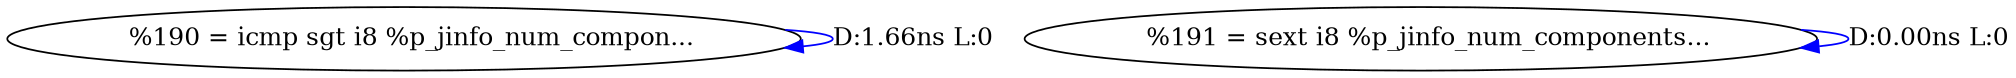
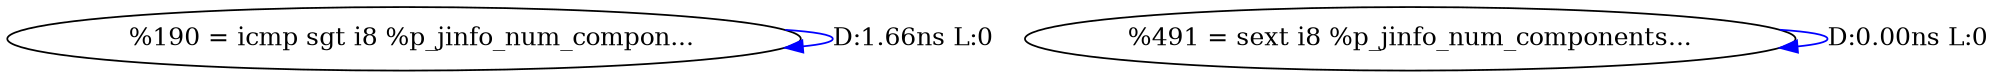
(1421, 39) -> (1410, 39)
